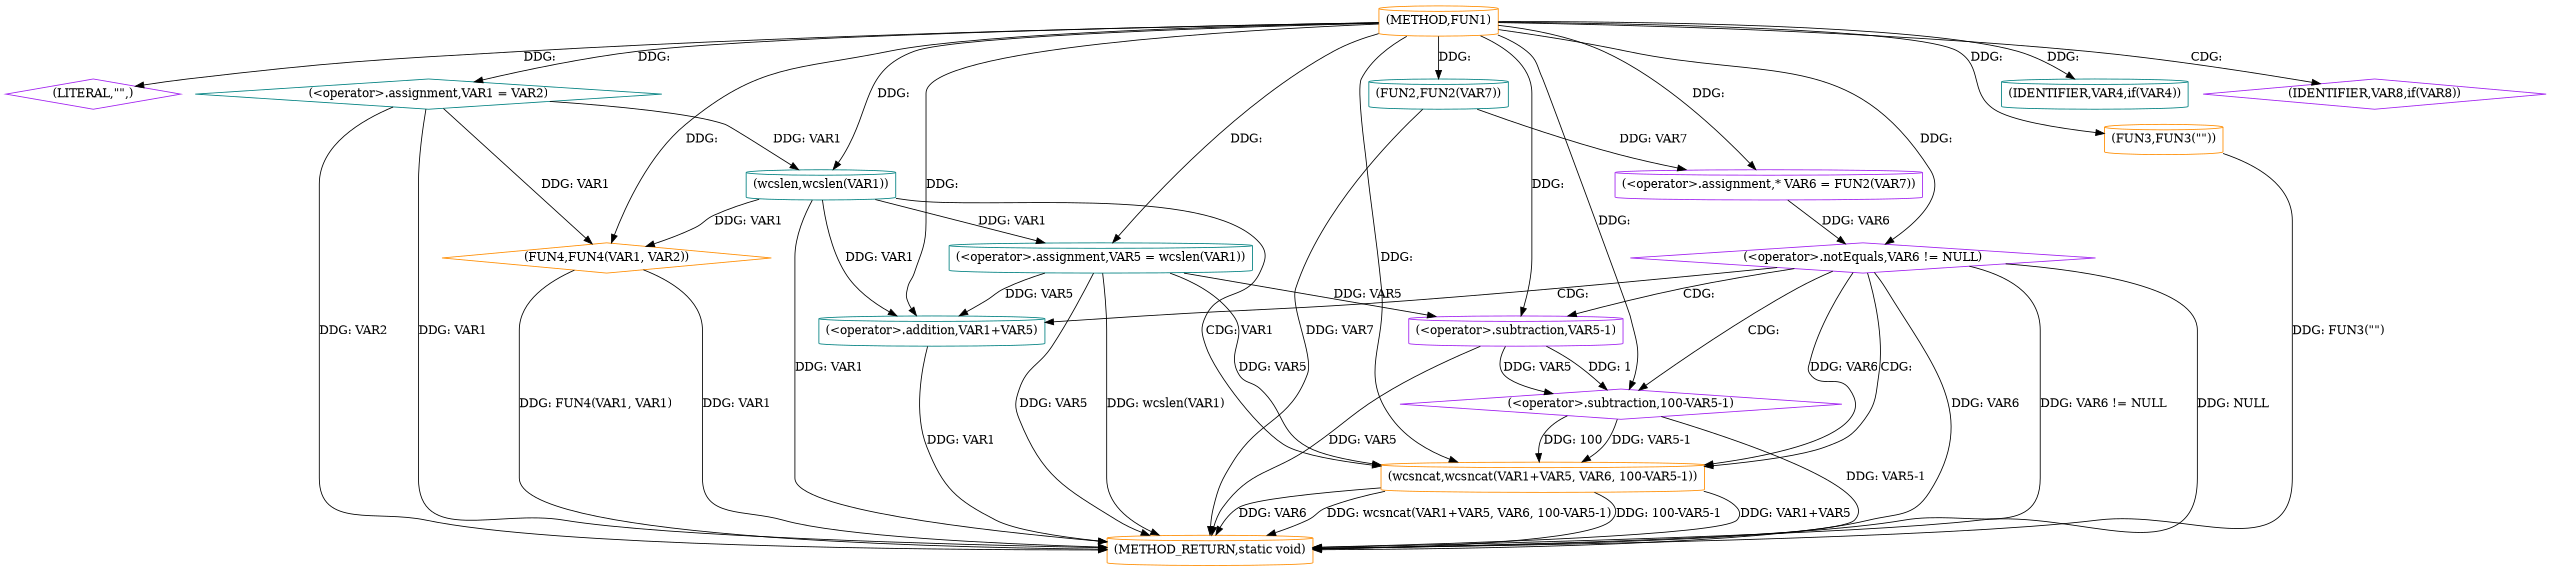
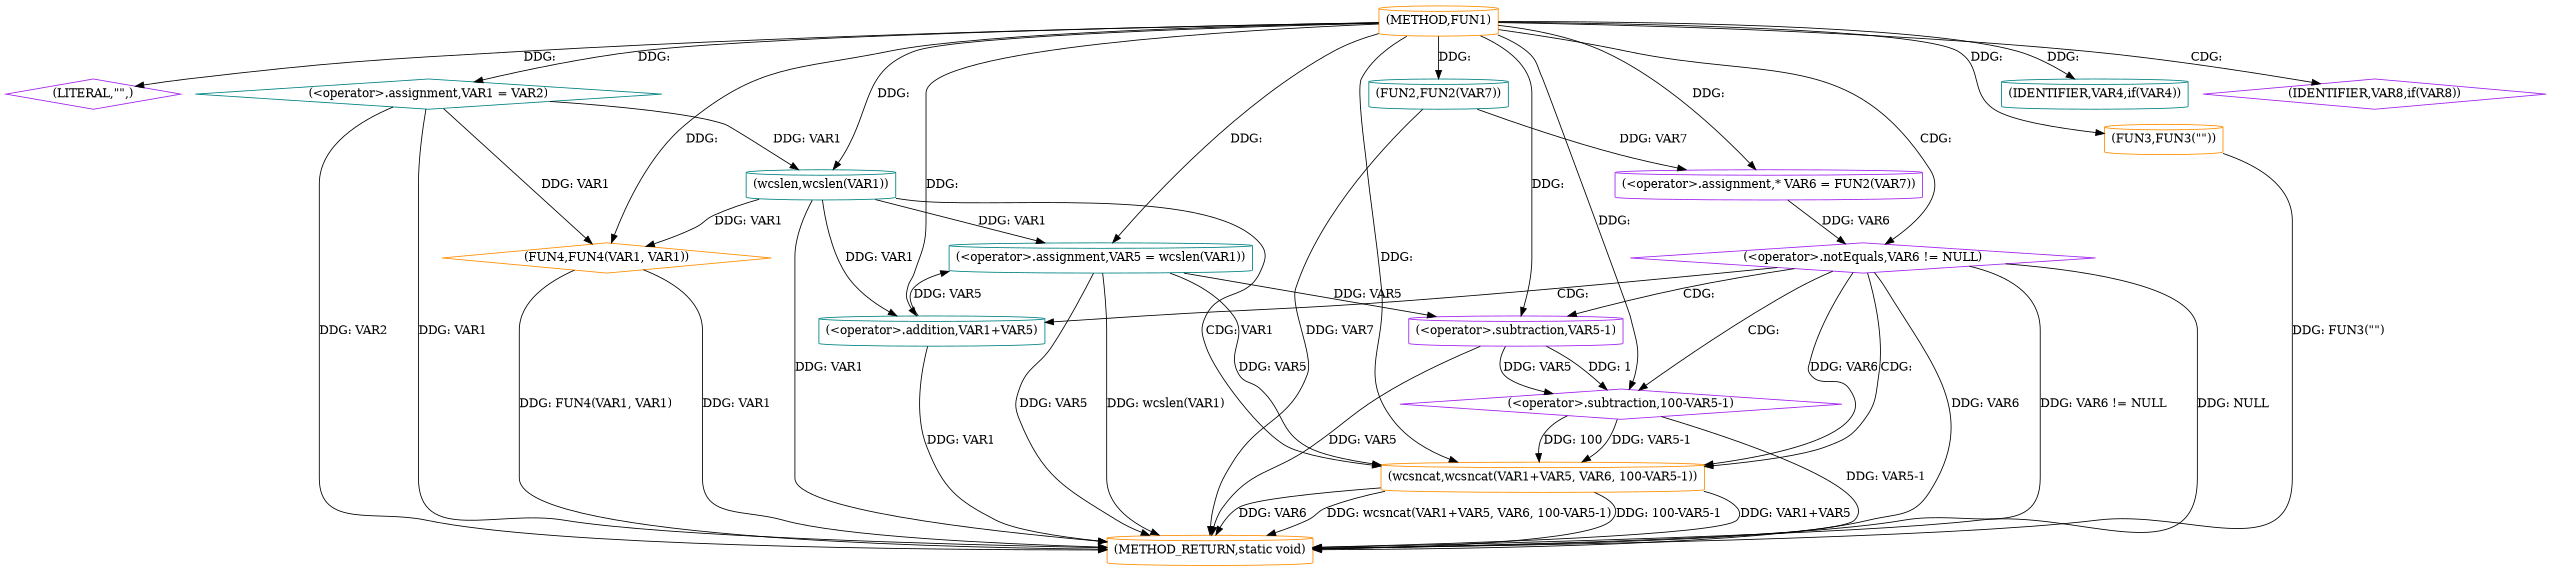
(1938, 139) -> (1938, 139)
(607, 258) -> (607, 258)
(1004, 289) -> (914, 288)
